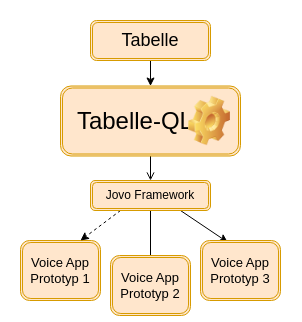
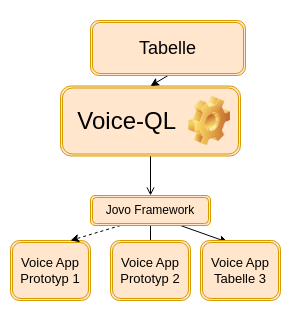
(151, 41) -> (168, 48)
(95, 122) -> (90, 122)
(151, 196) -> (151, 211)
(61, 271) -> (51, 271)
(241, 271) -> (241, 271)
(151, 286) -> (151, 271)
